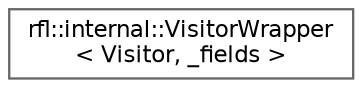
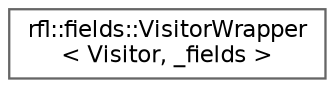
(181, 44) -> (167, 44)
